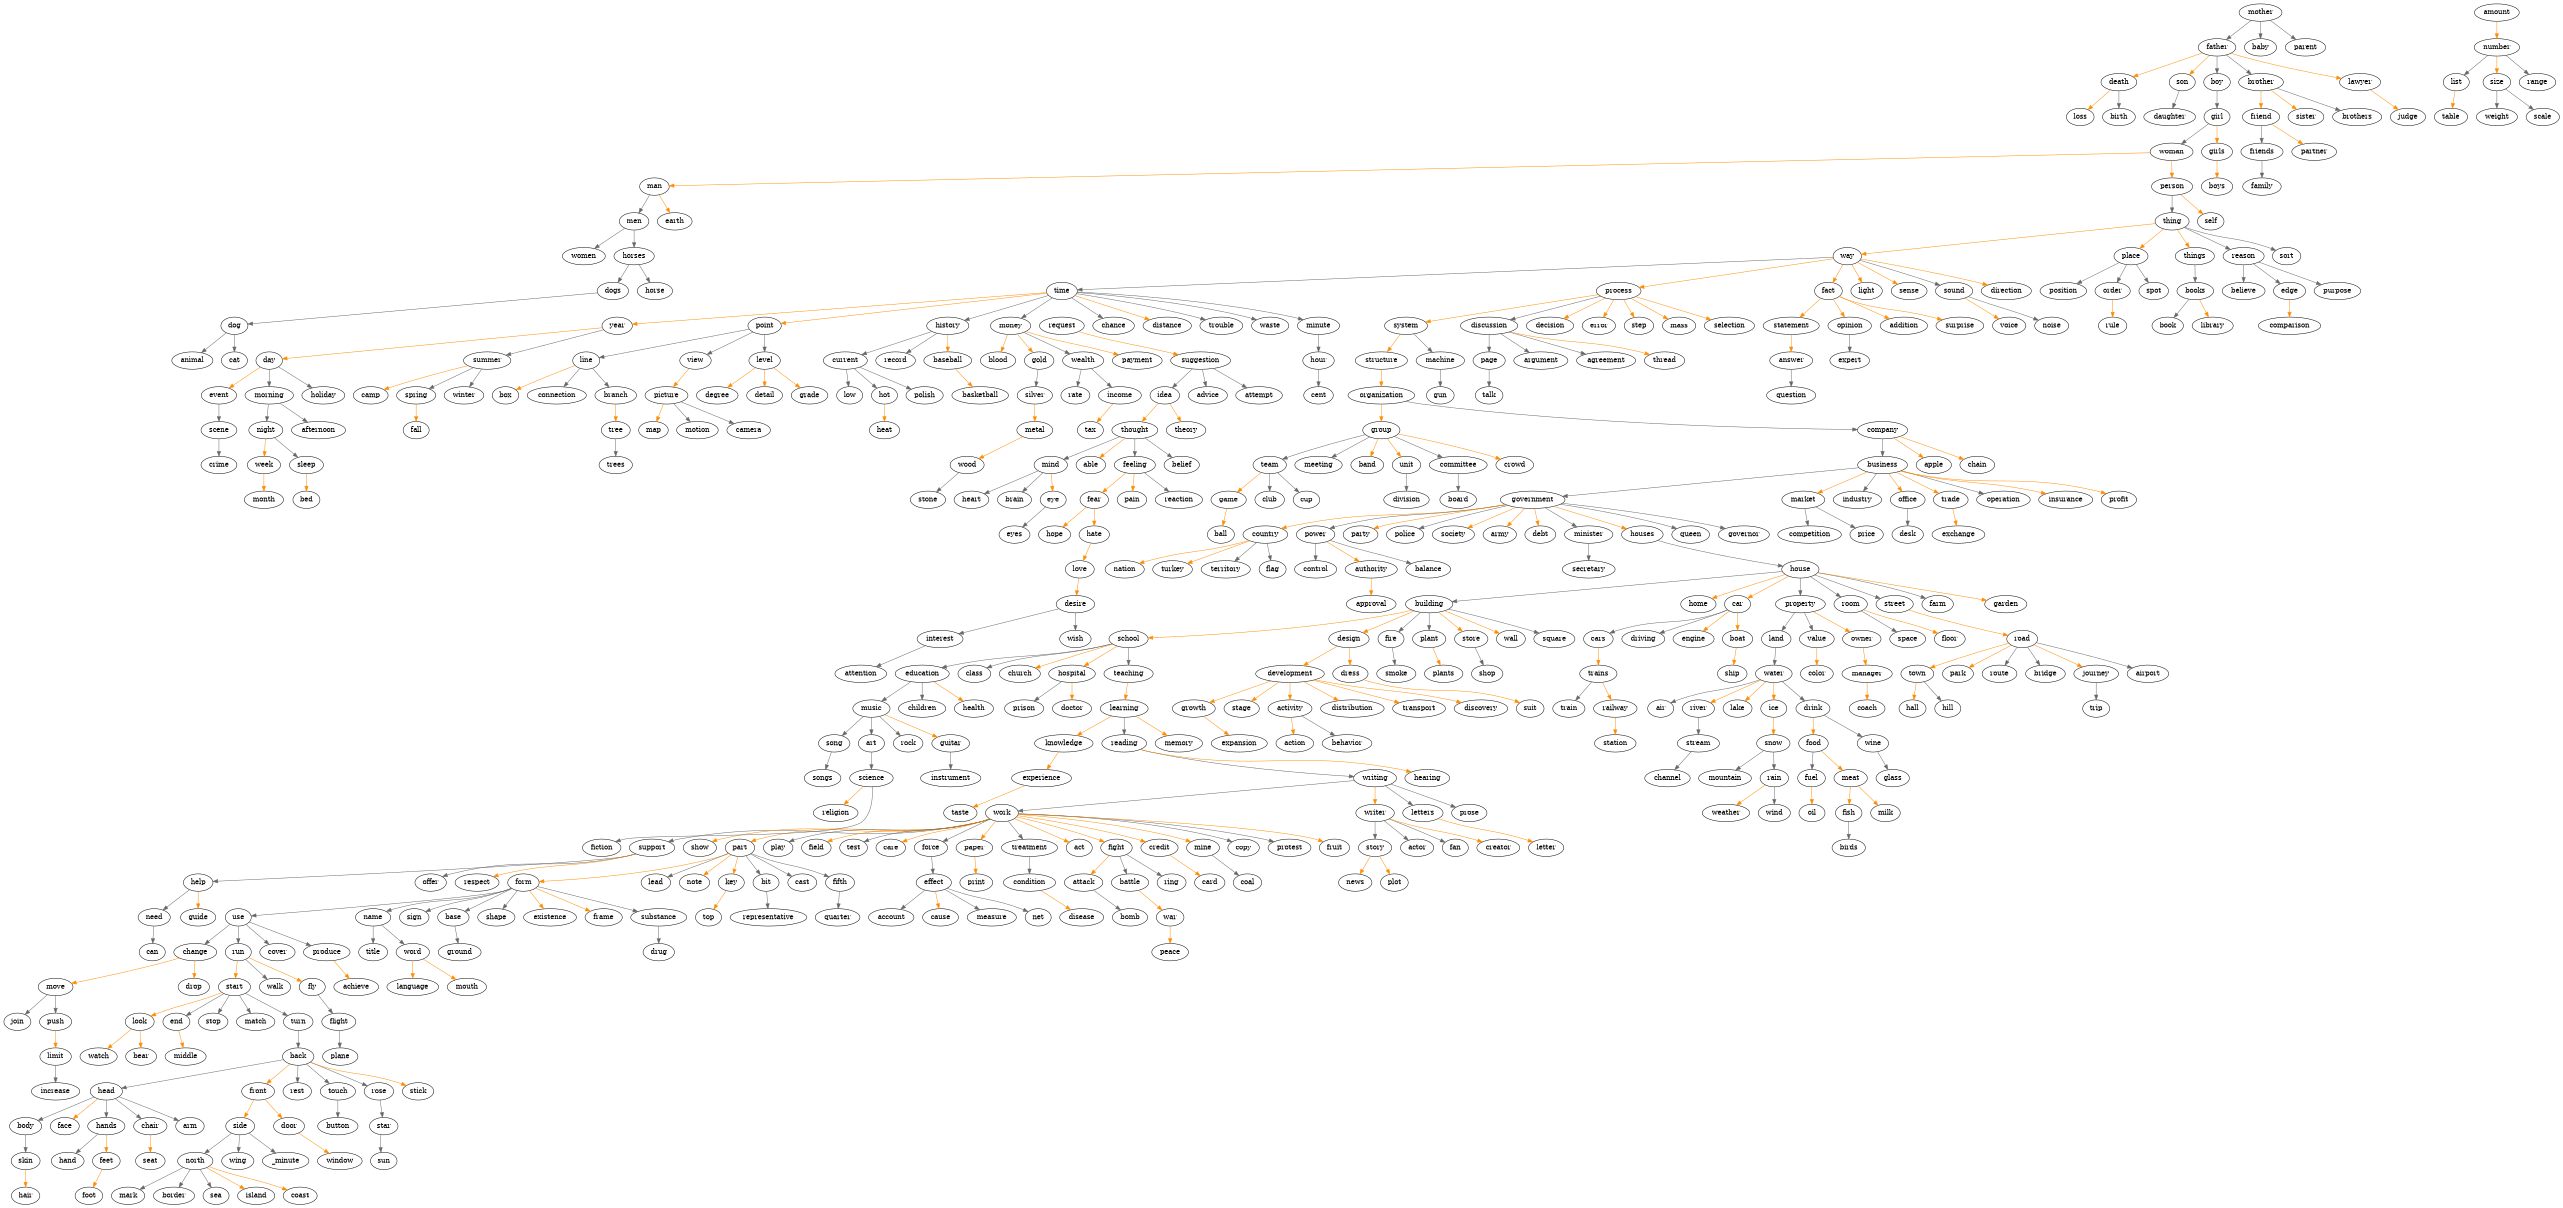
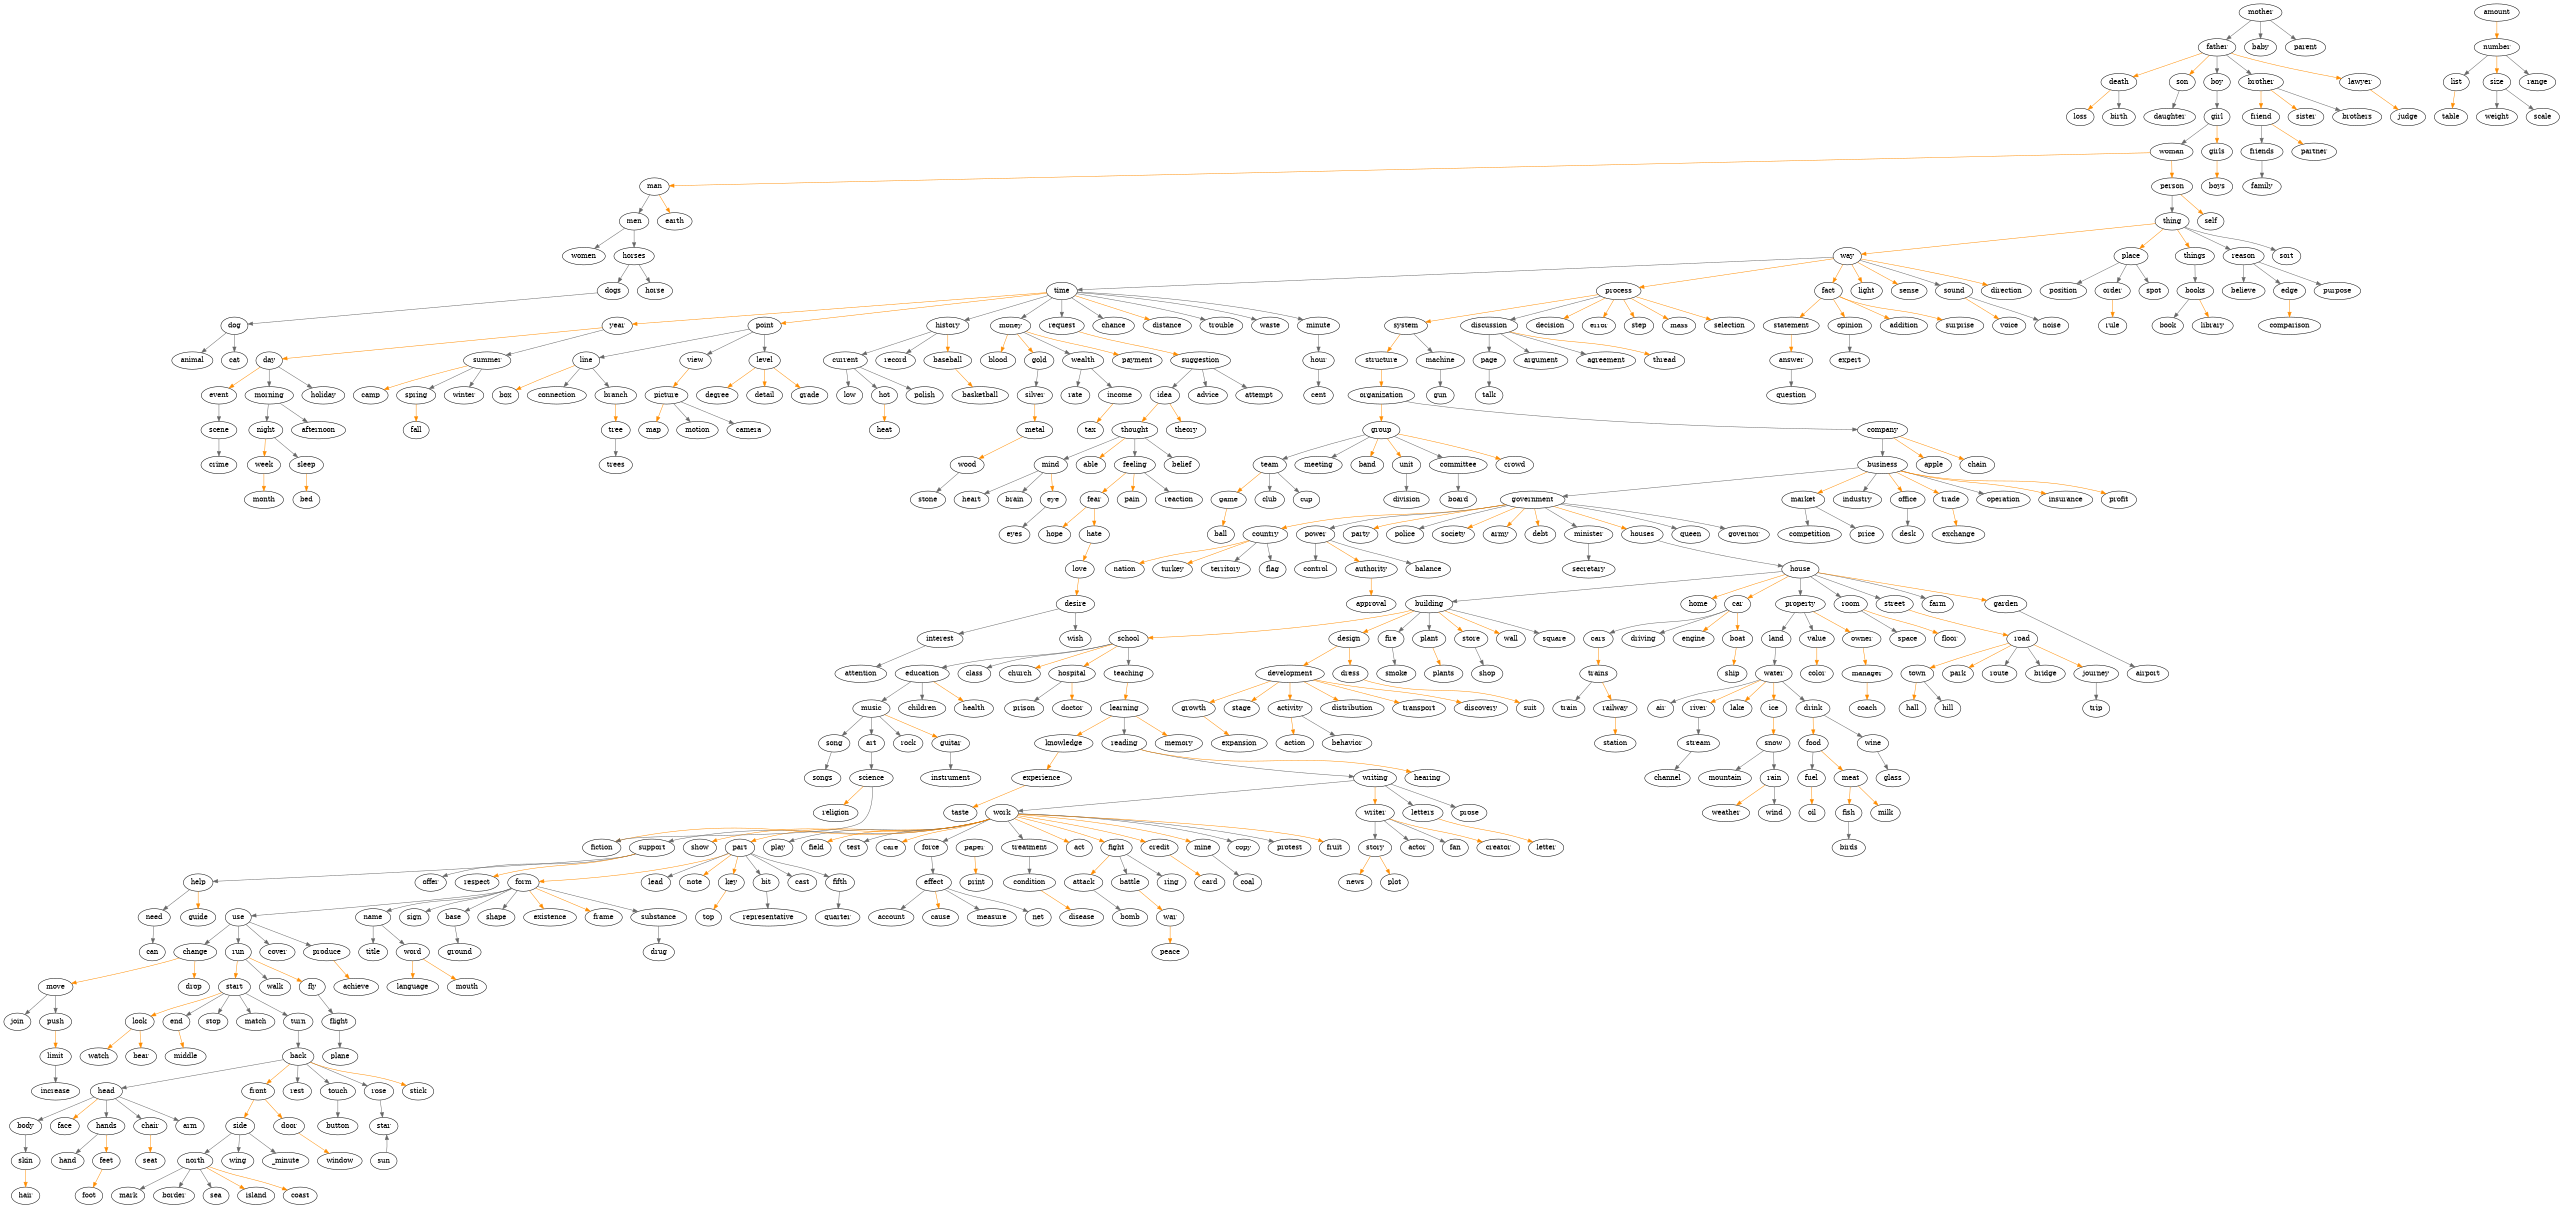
none -> (1062, 306)
(2082, 654) -> (2075, 638)
(990, 828) -> (740, 828)
(381, 1141) -> (387, 1146)
